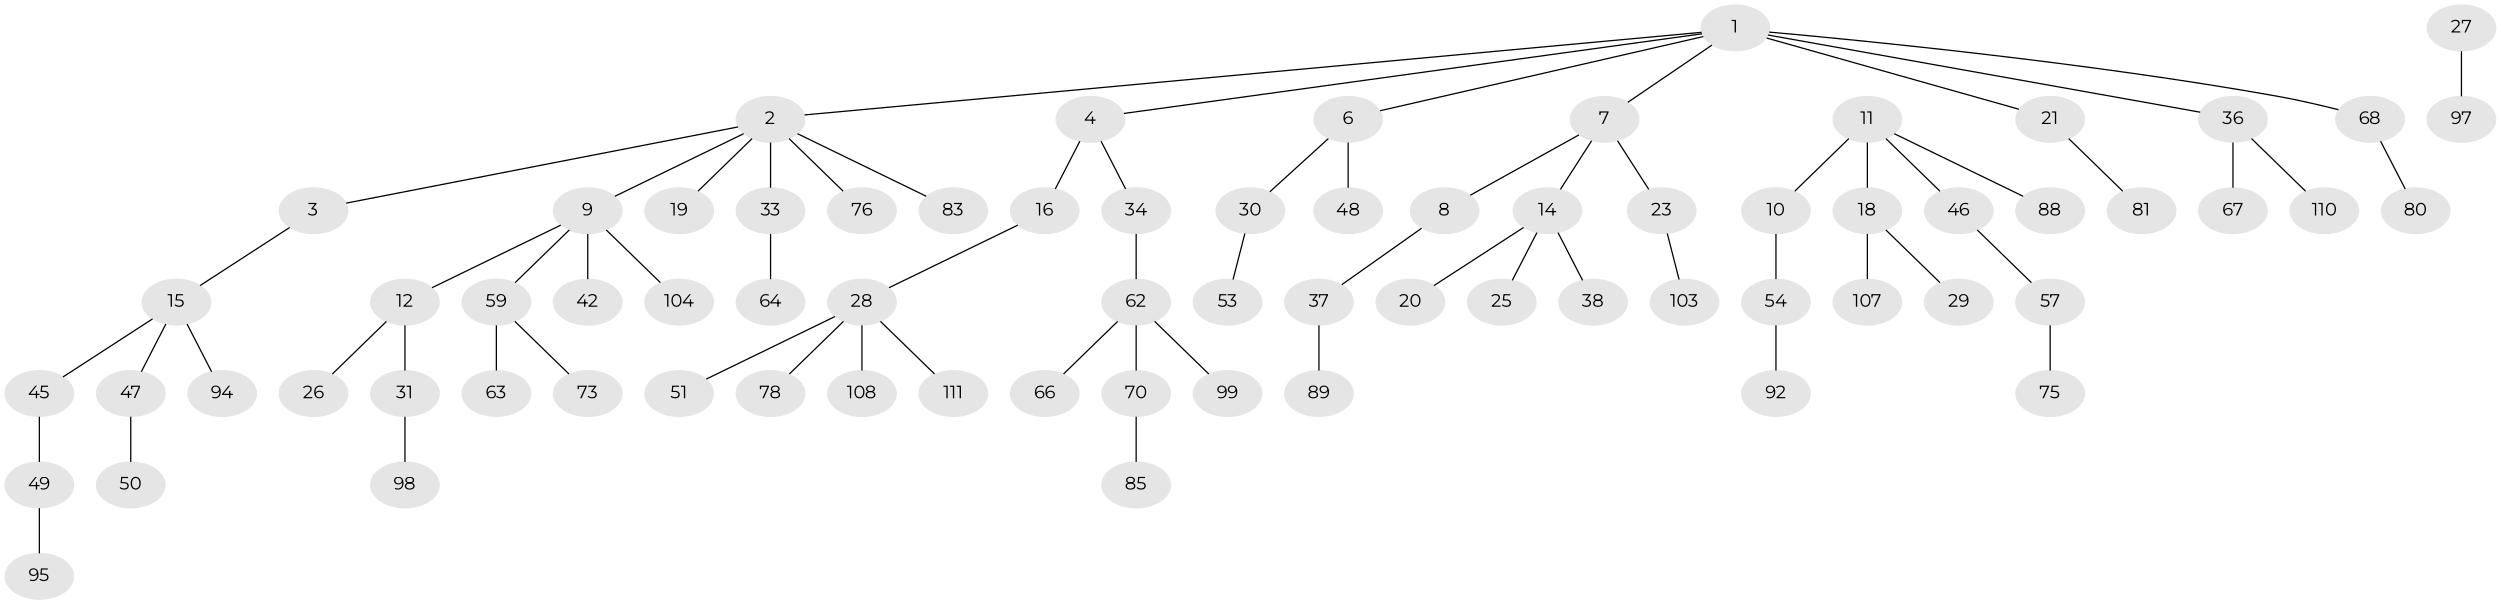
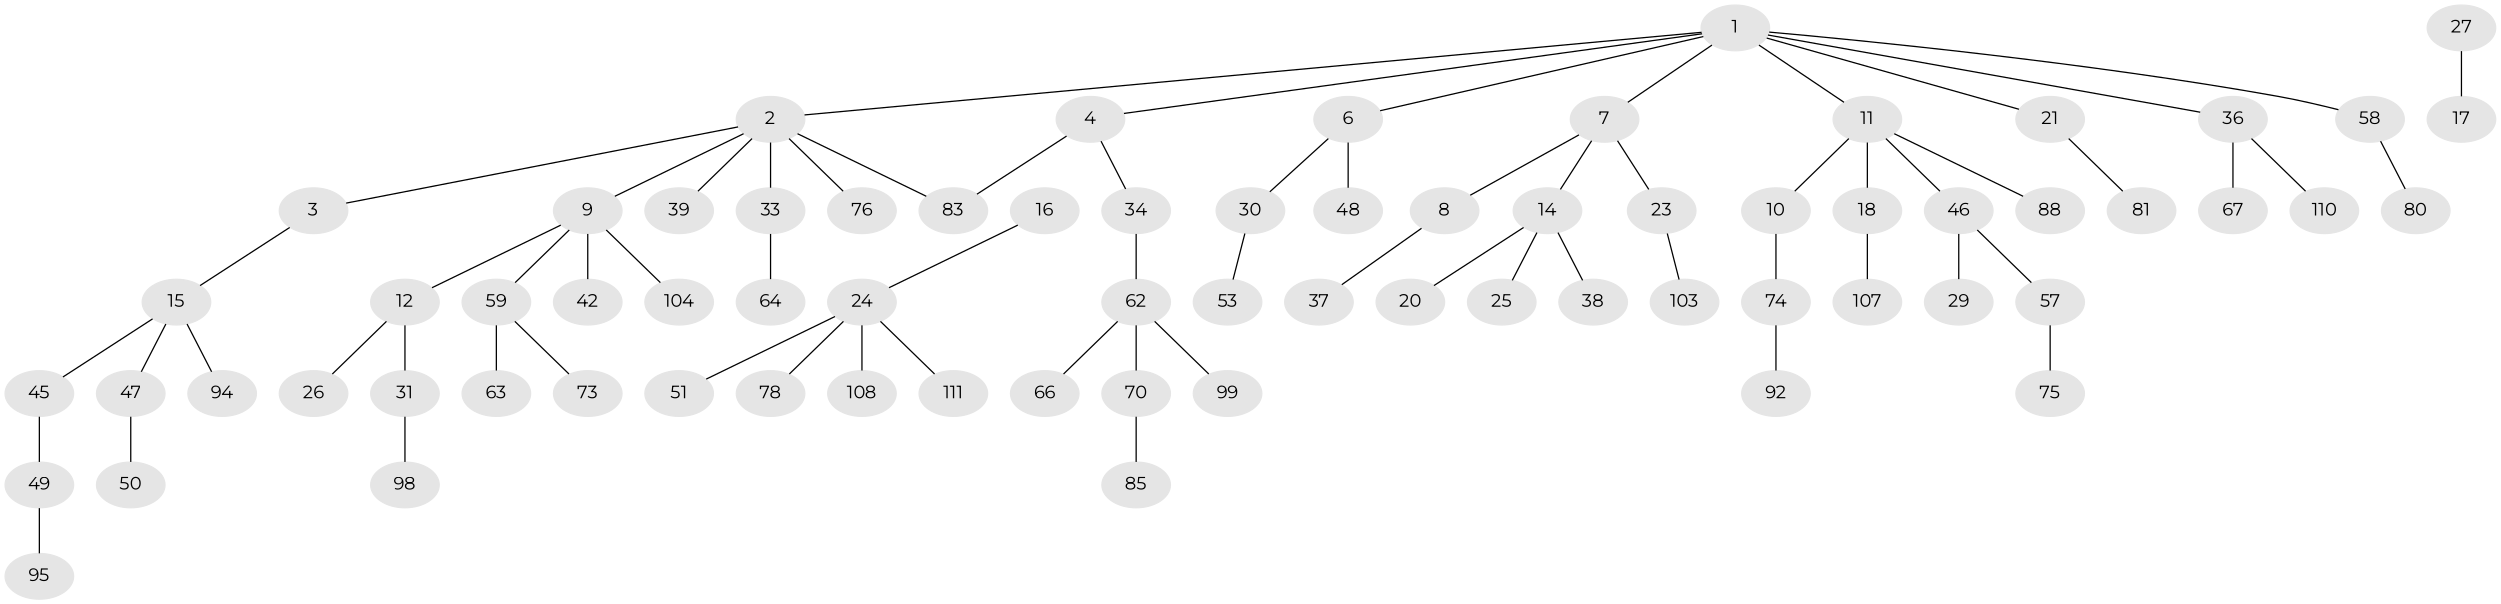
none -> (1801, 74)
(2370, 119) -> (2370, 119)
(2461, 119) -> (2461, 119)
(1068, 165) -> (1022, 165)
(679, 211) -> (679, 211)
(1913, 256) -> (1959, 257)
(862, 302) -> (862, 302)
(1776, 302) -> (1776, 302)
(1319, 394) -> none
